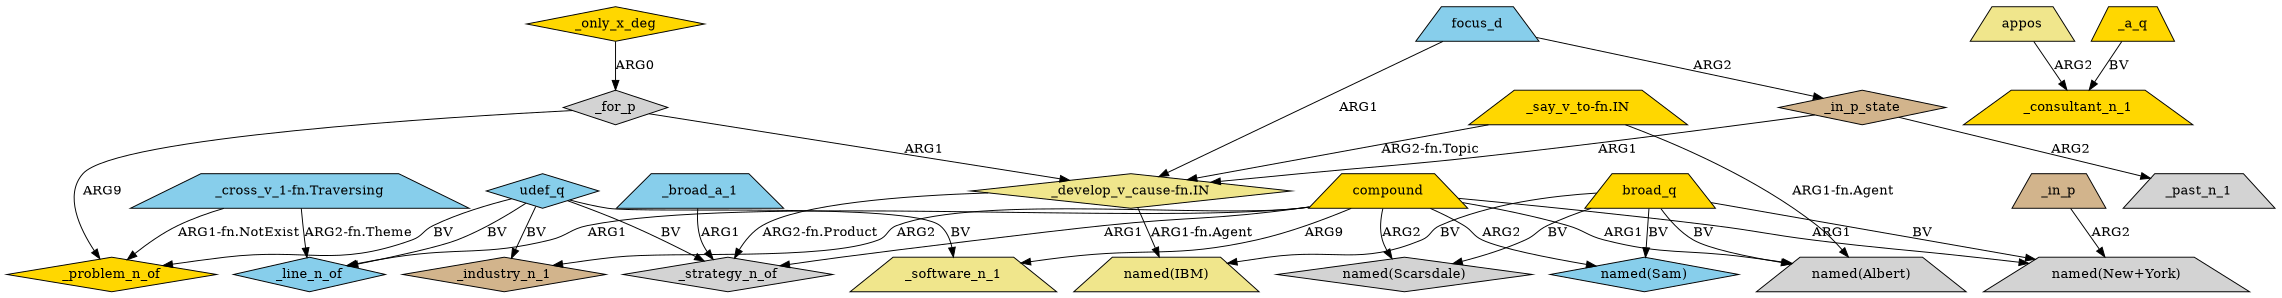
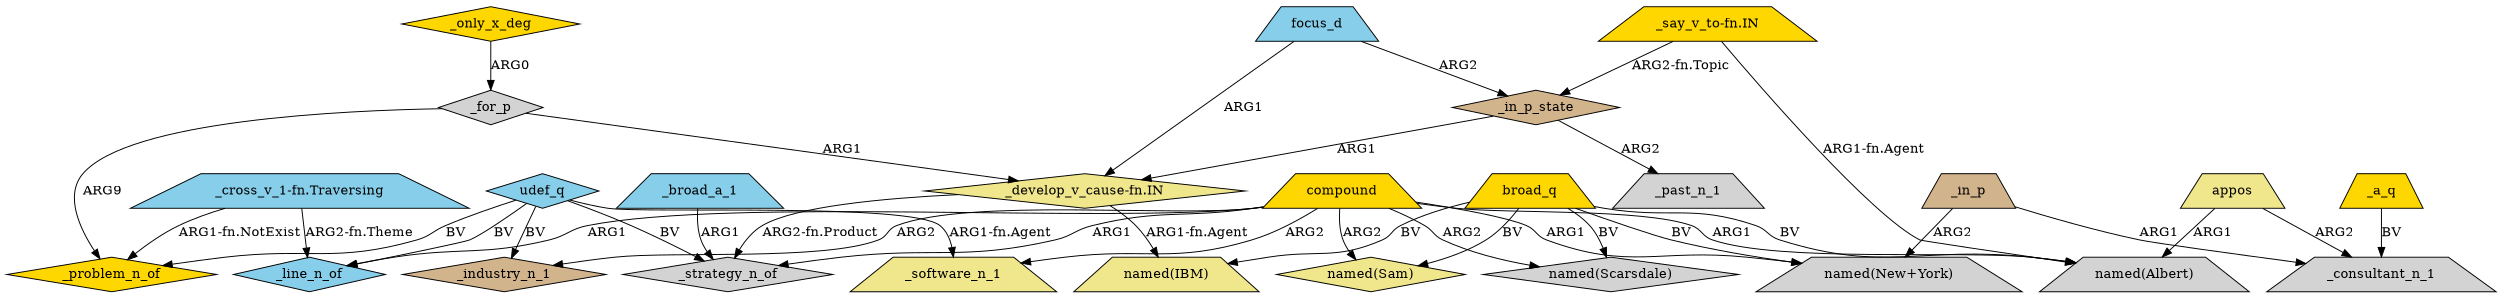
(2078, 107) -> (2381, 274)
(1343, 151) -> (1621, 66)
none -> (2192, 229)
(961, 233) -> (1000, 233)
(1324, 233) -> (1305, 233)
none -> (2154, 242)
(1644, 274) -> (1371, 274)
